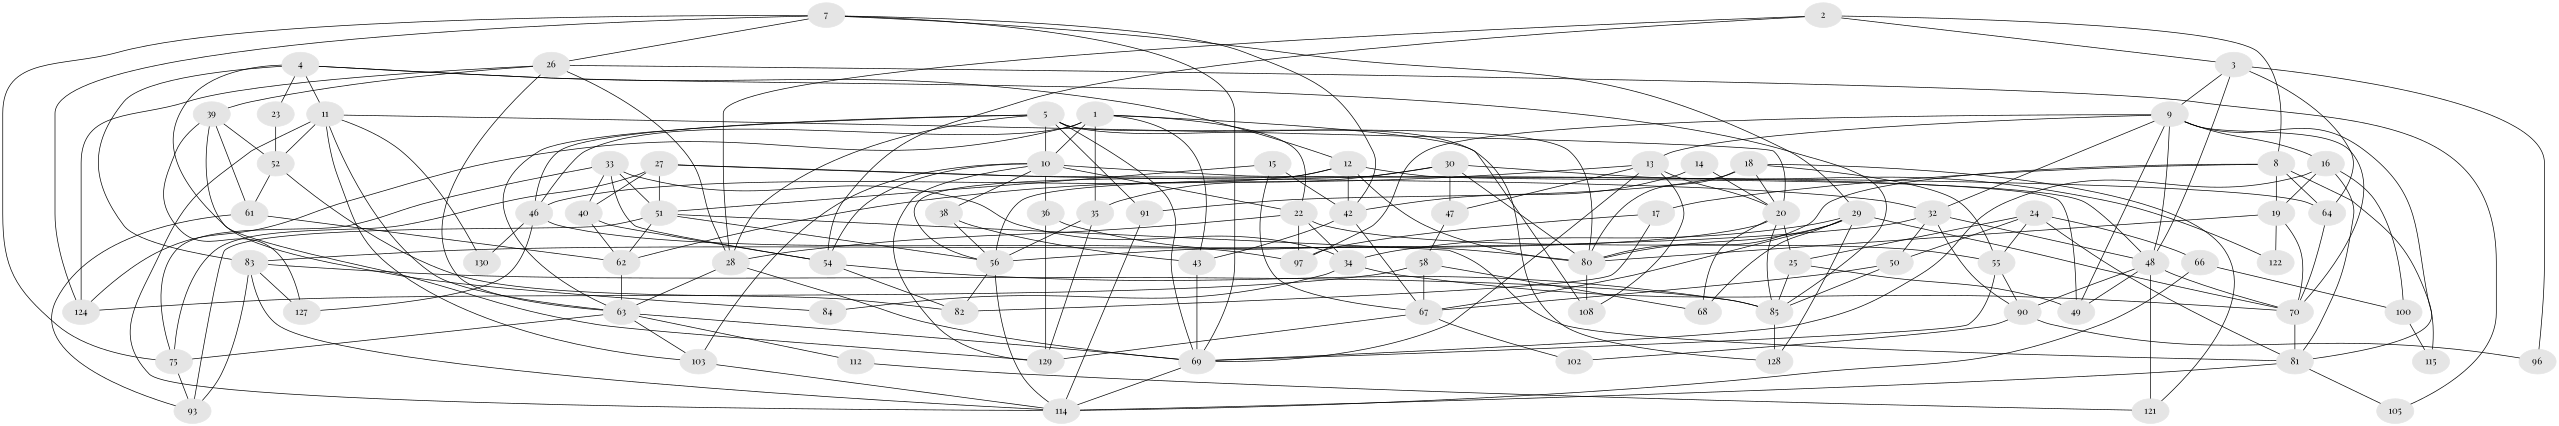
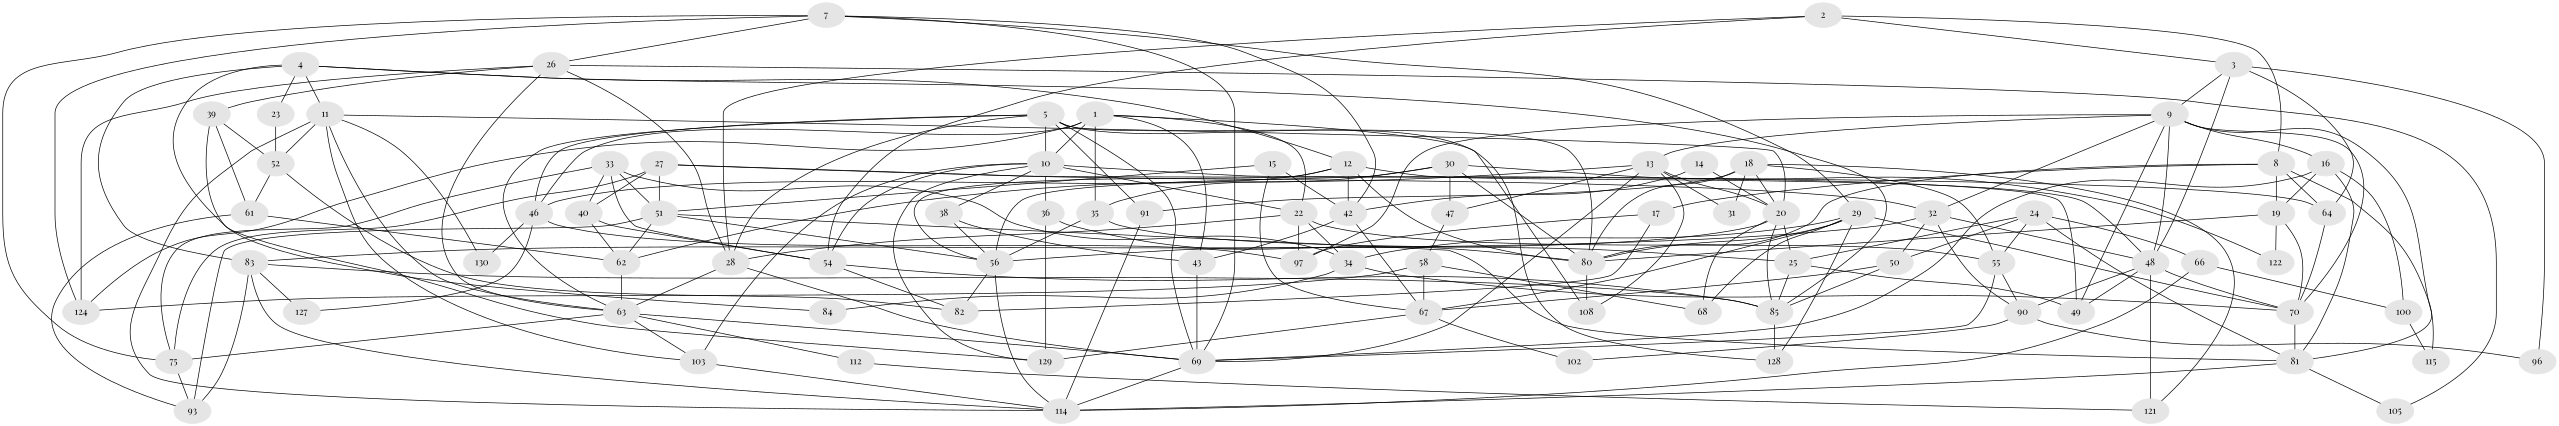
none -> (1732, 213)
(183, 232) -> none
(1070, 287) -> (1608, 250)
